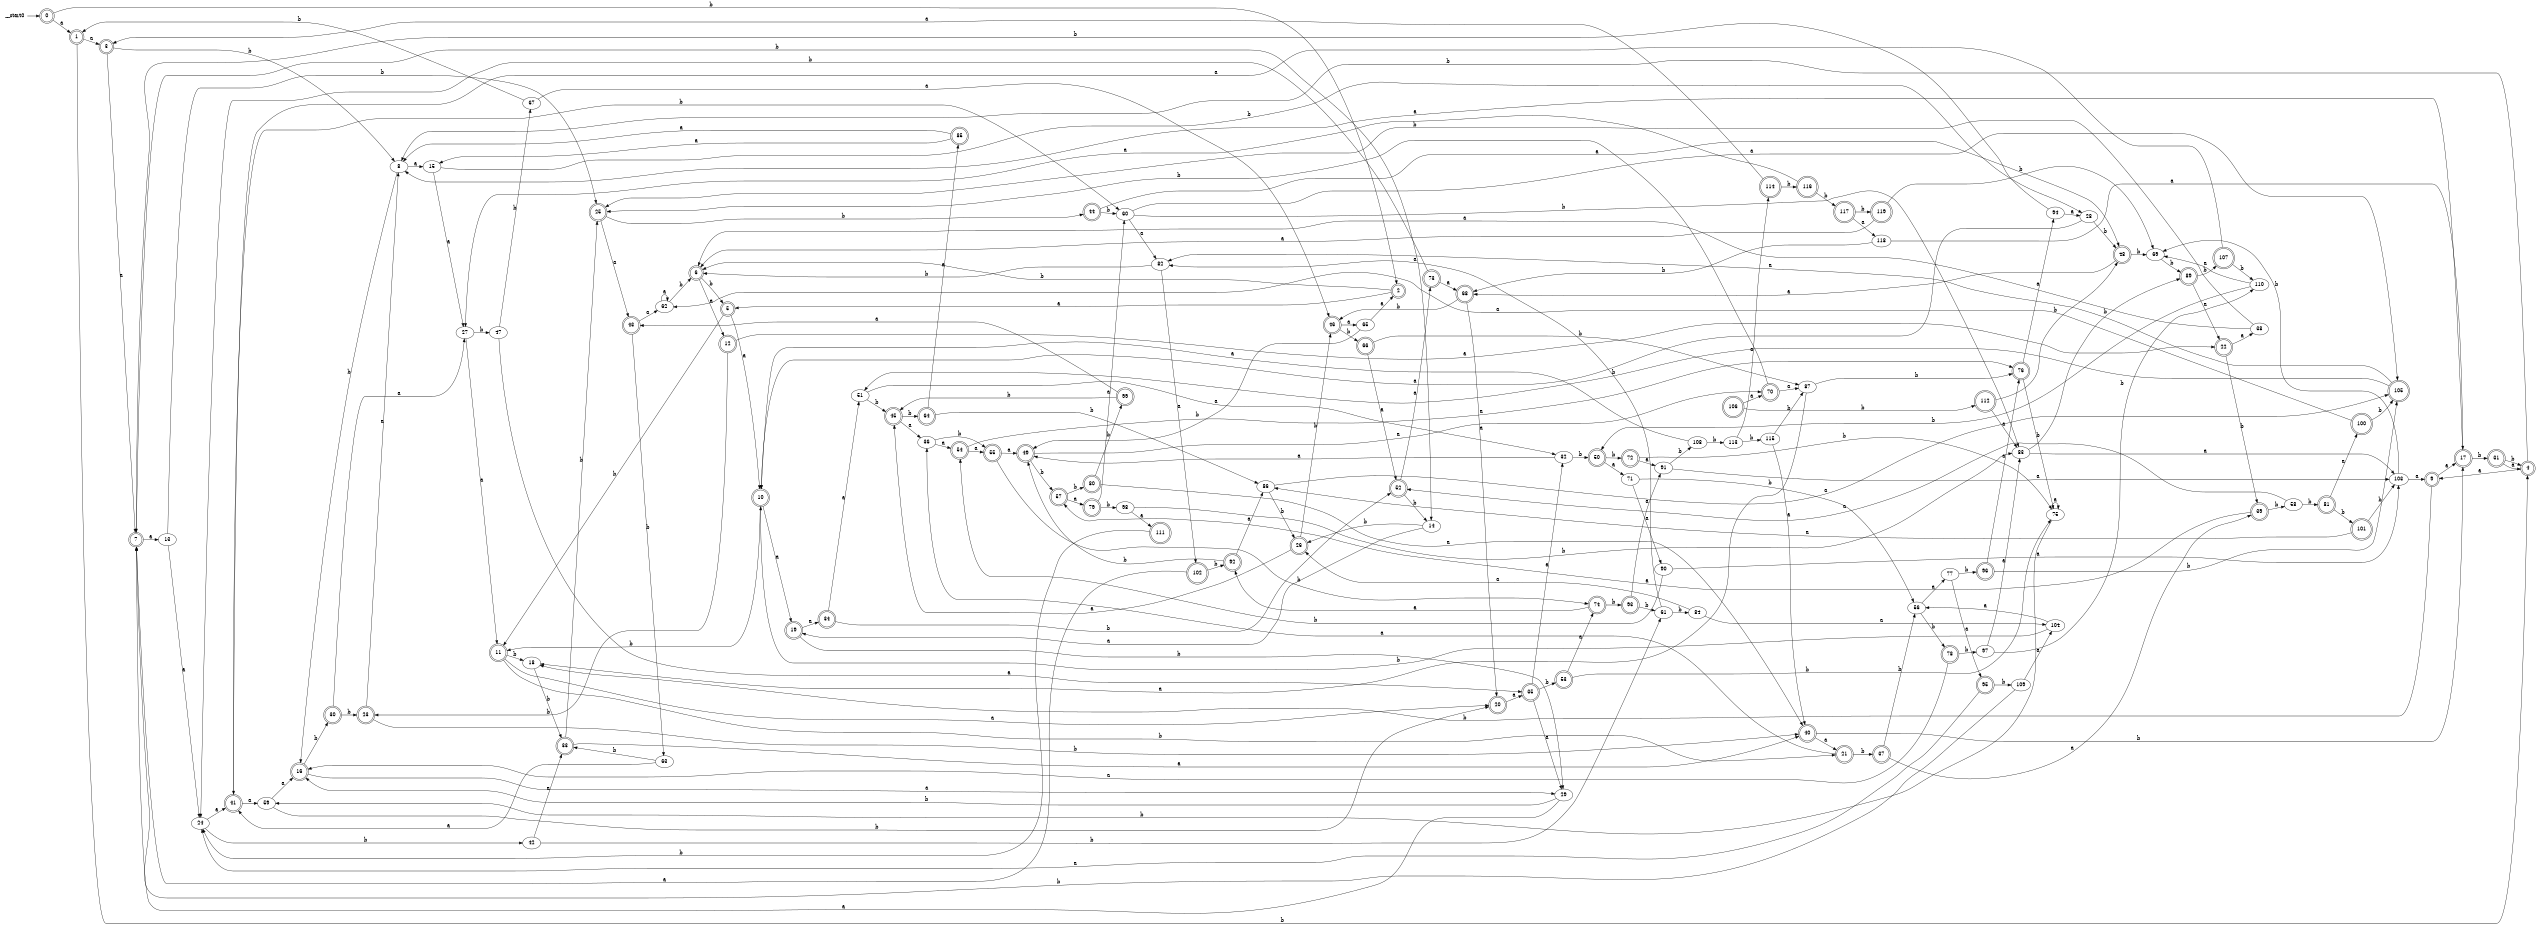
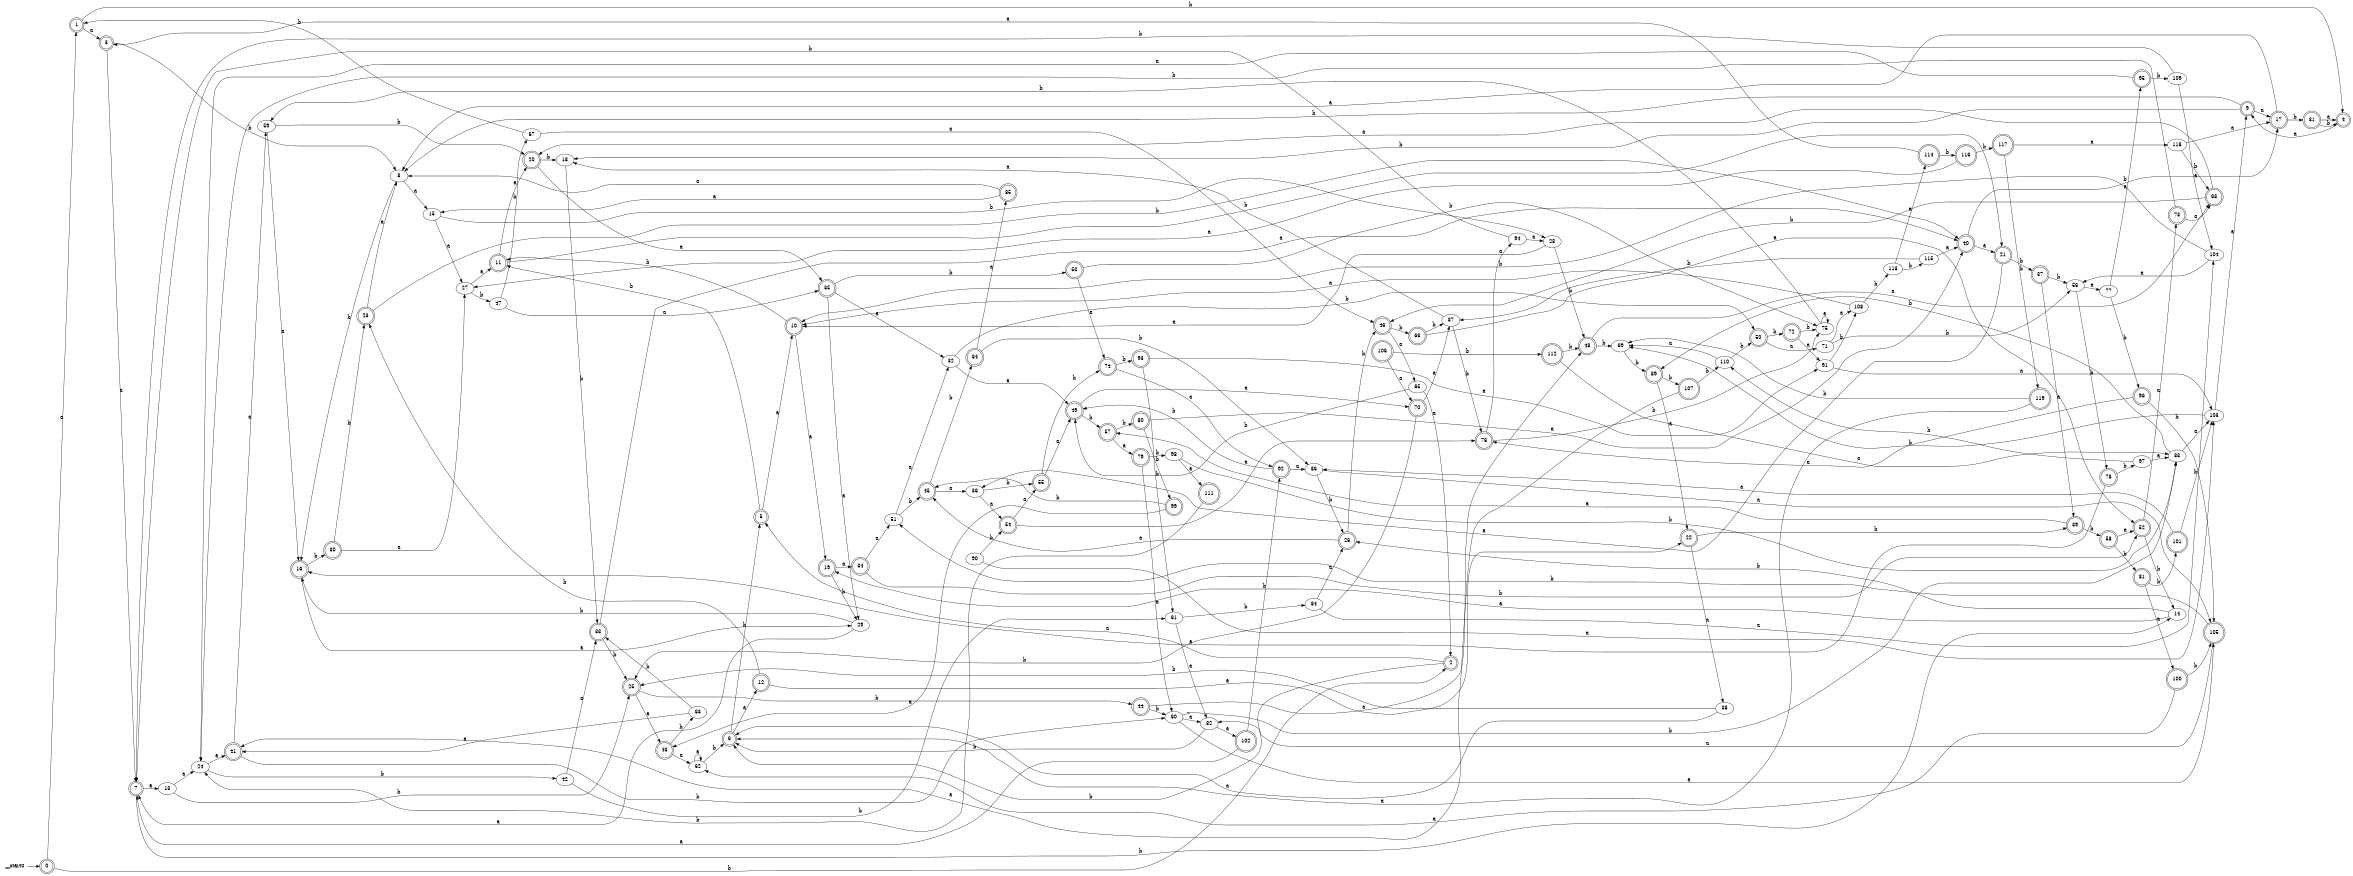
(1632, 64) -> (1319, 116)
(2293, 505) -> (2109, 539)
(1646, 523) -> (1837, 326)
(514, 657) -> (547, 160)
